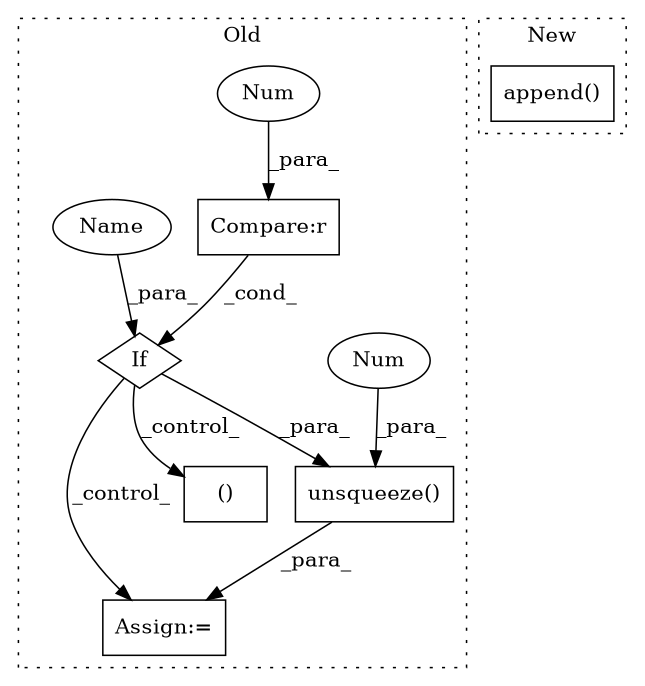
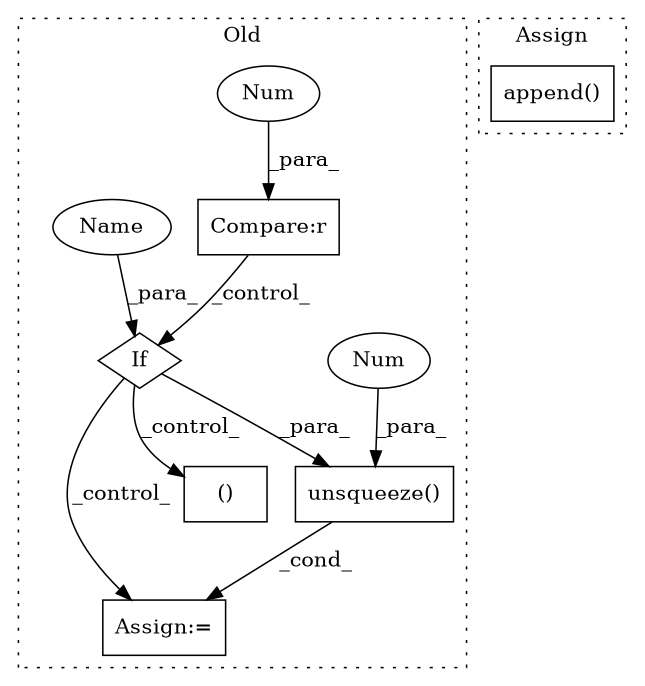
(552, 36) -> (552, 36)
(261, 294) -> (261, 294)
(316, 561) -> (316, 561)
